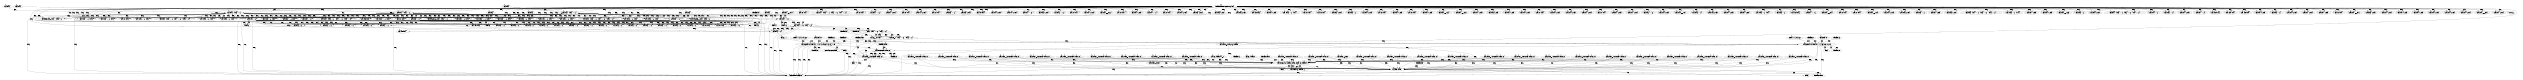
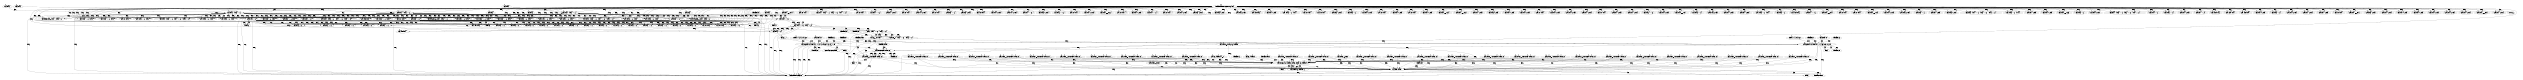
(1097, 7) -> (1098, 7)
(2465, 10) -> (2465, 10)
(784, 26) -> none
none -> (1055, 48)
(1420, 63) -> (1420, 63)
